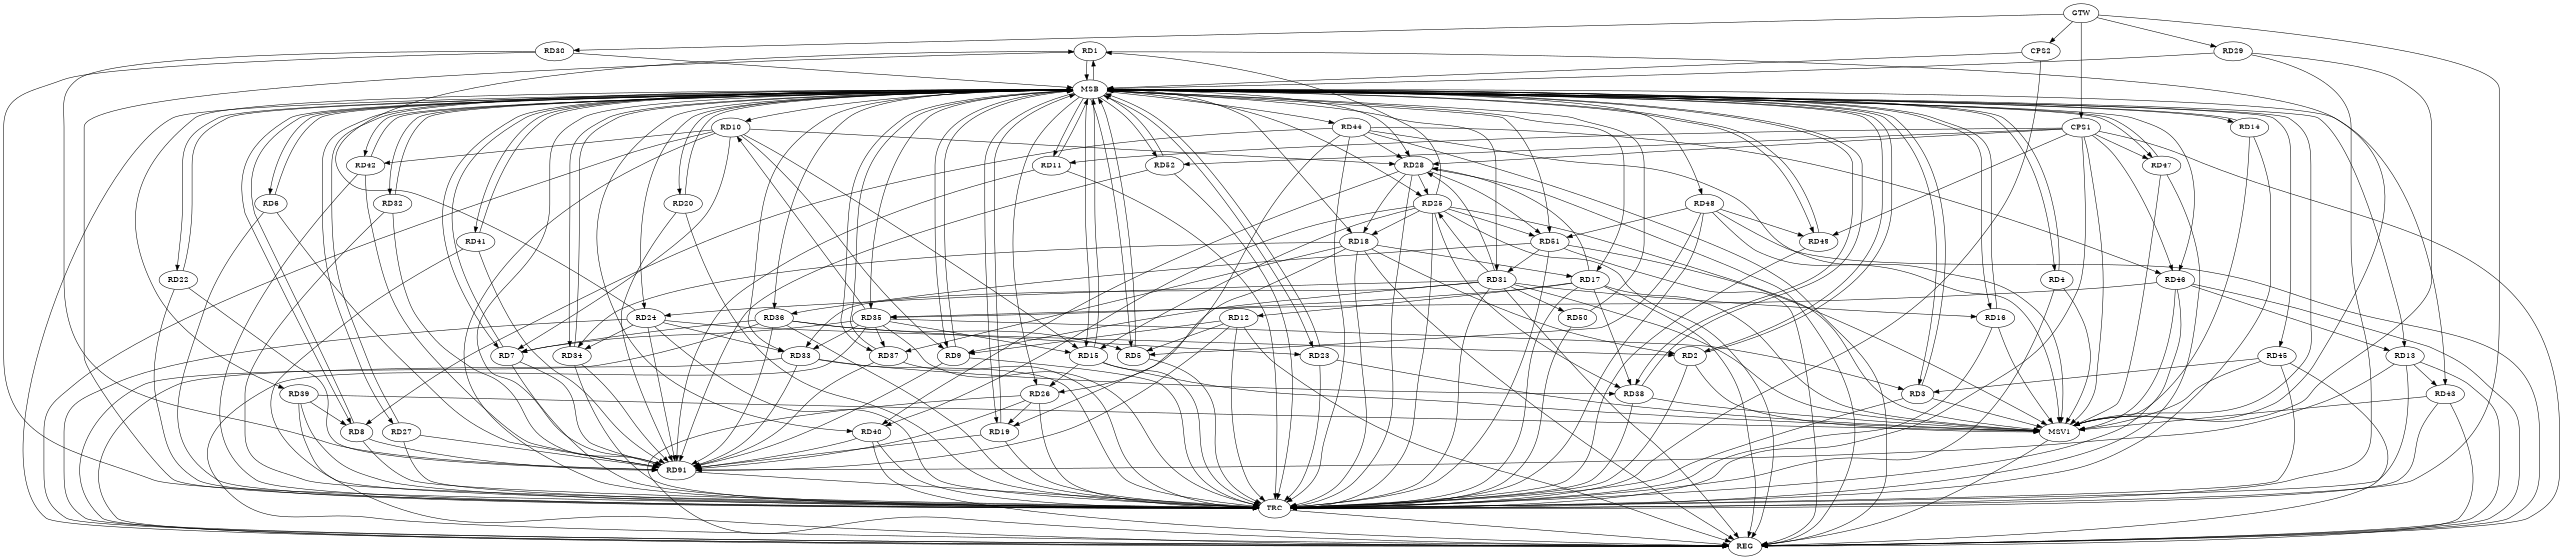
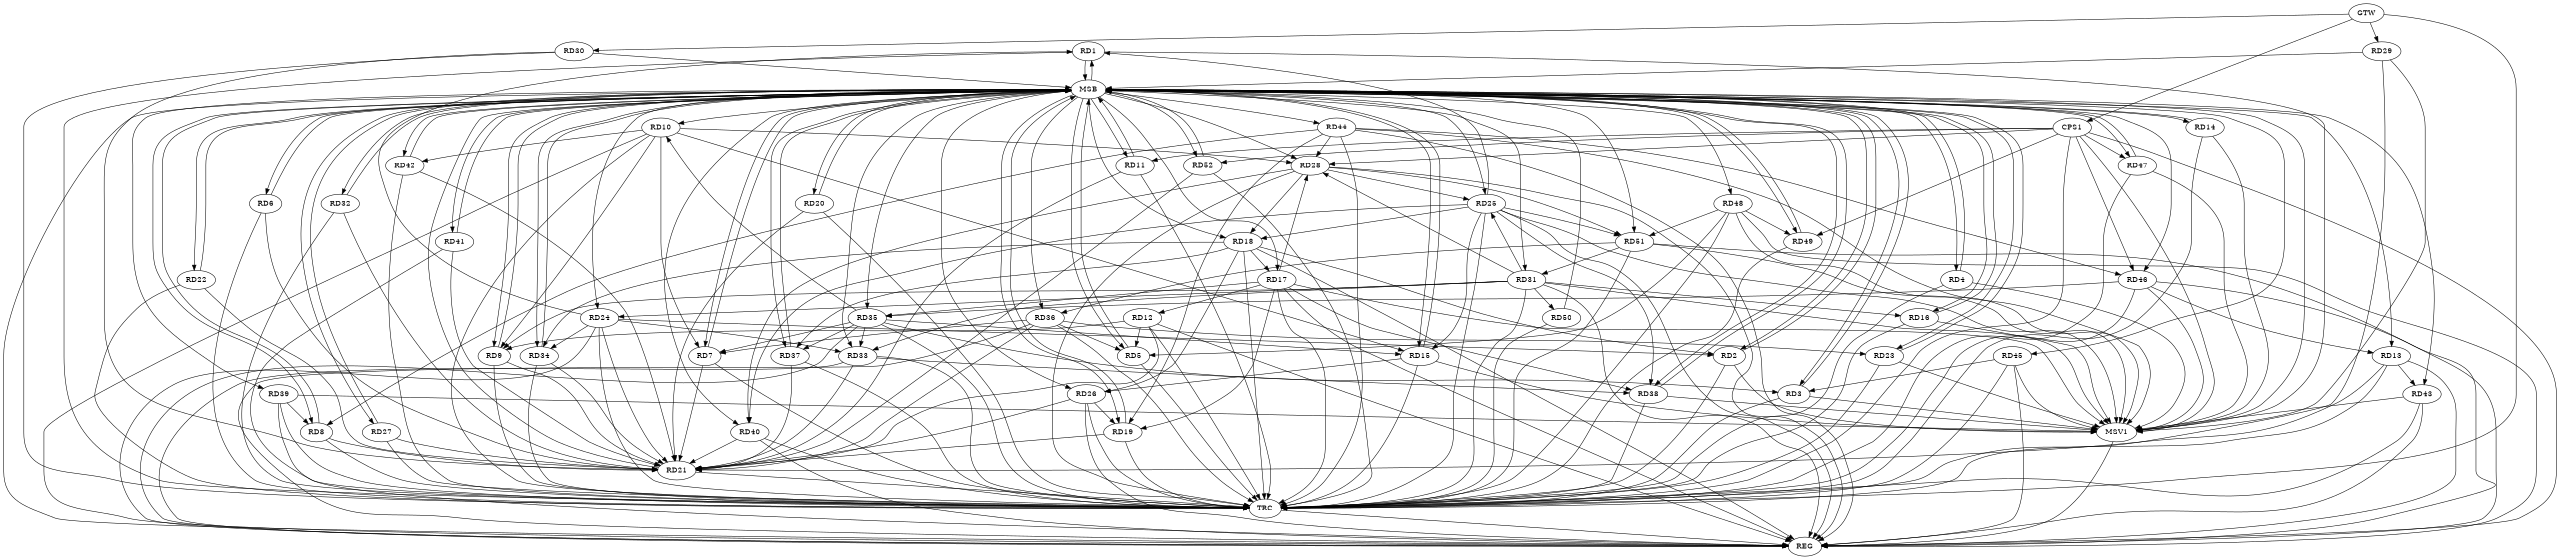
(2041, 51) -> none
none -> (1239, 385)
(677, 470) -> (677, 470)
